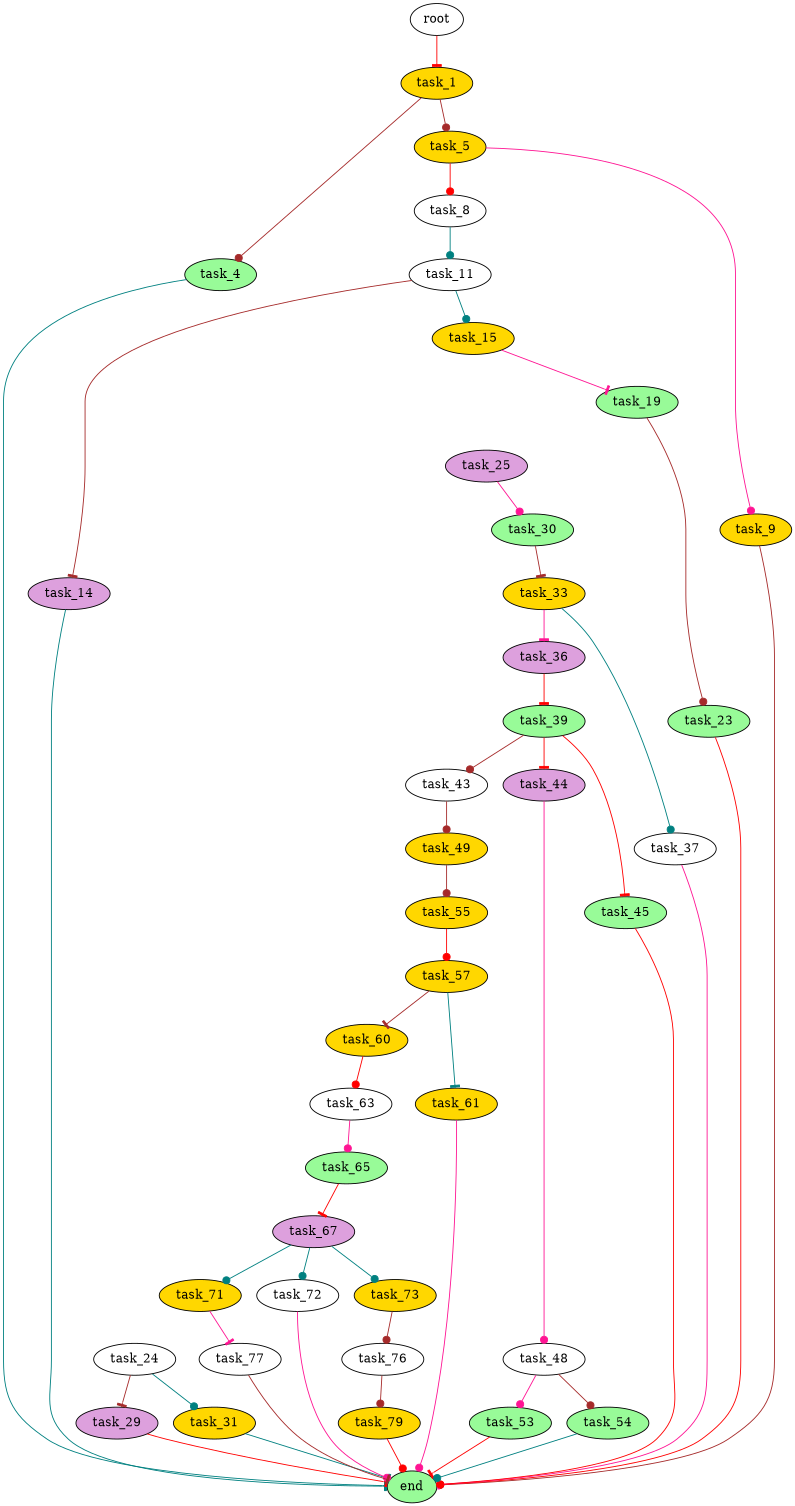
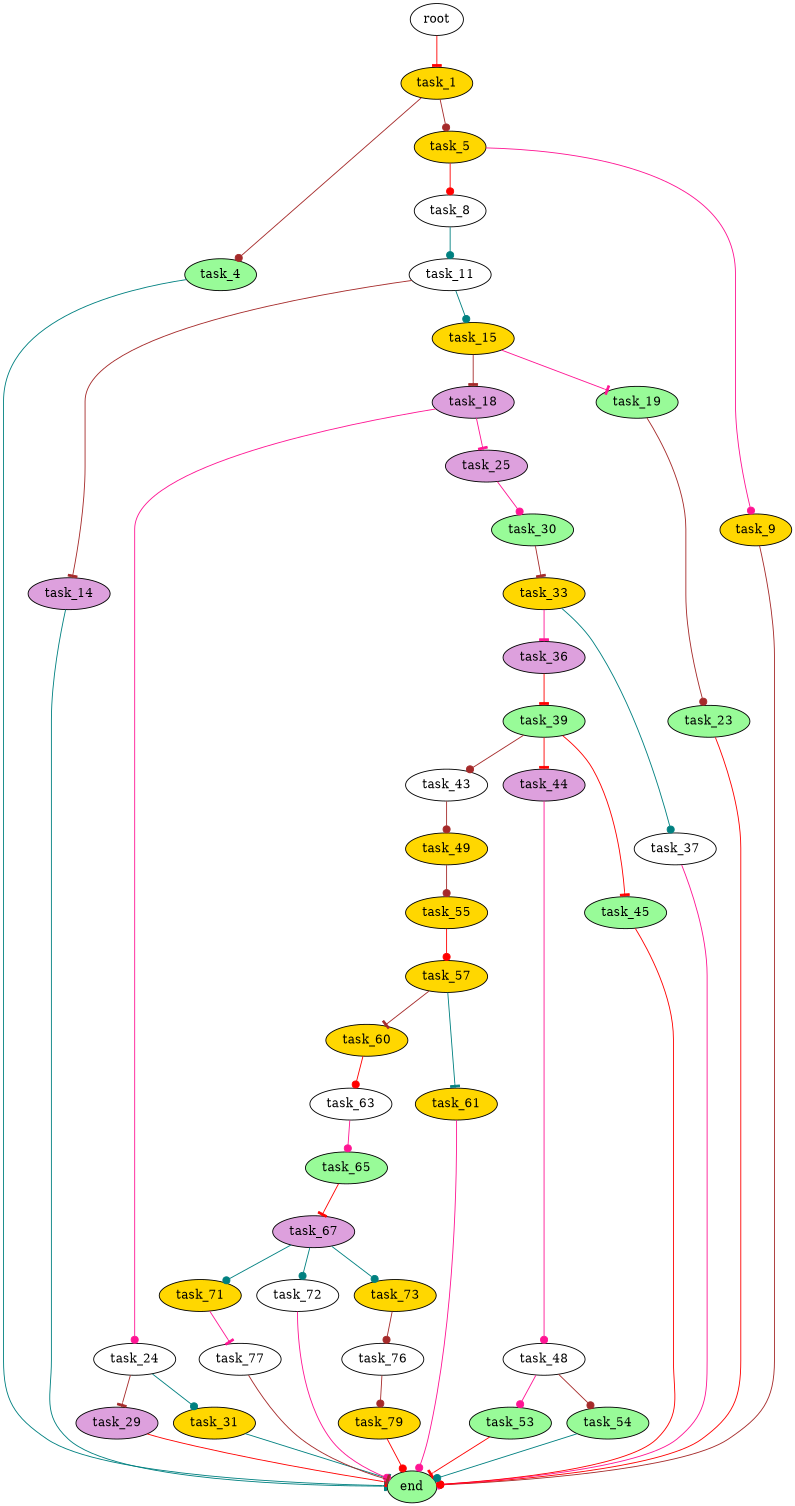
none -> (473, 402)
